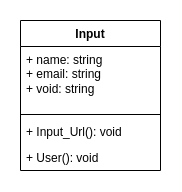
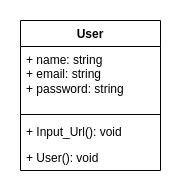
(91, 35) -> (91, 35)
(68, 75) -> (81, 75)
